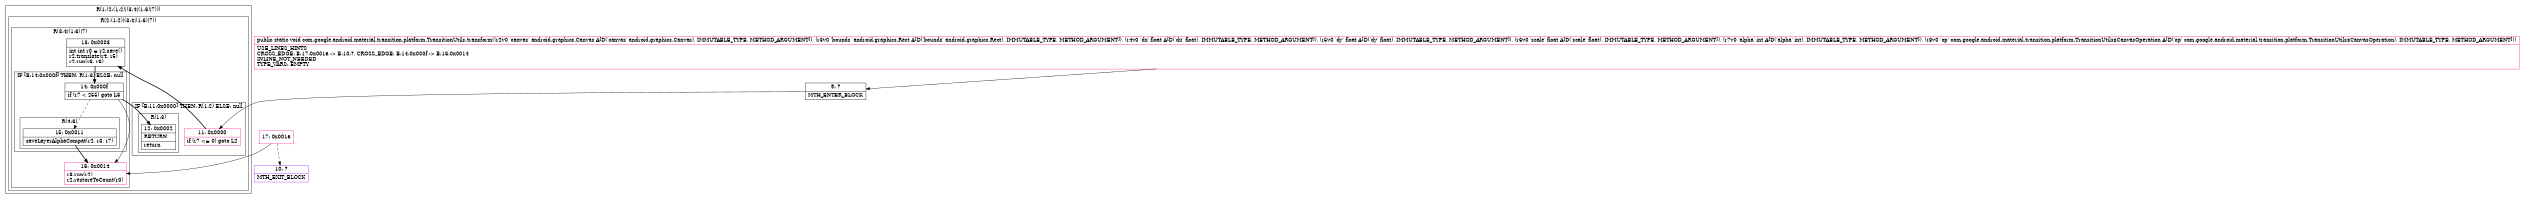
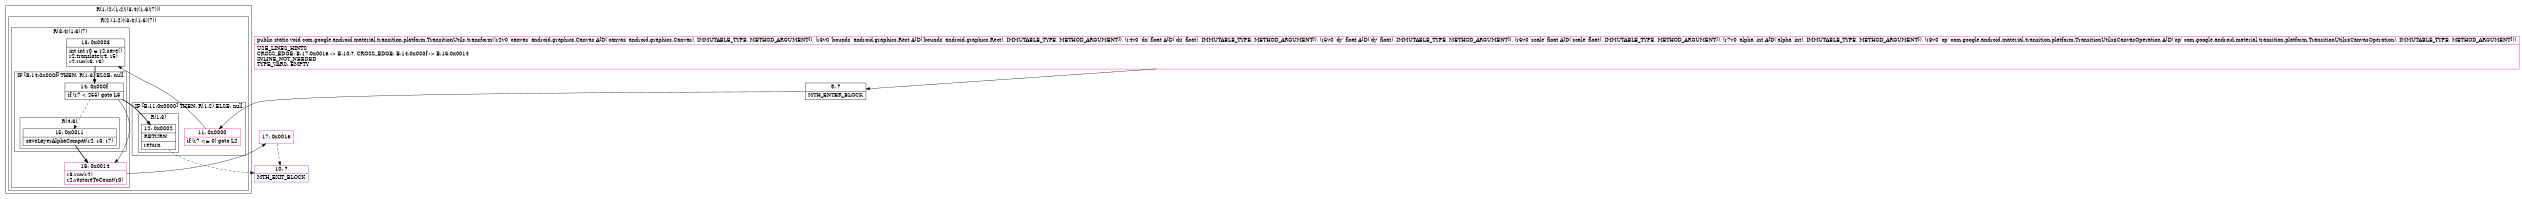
(167, 94) -> (167, 94)
(203, 167) -> (196, 167)
none -> (210, 167)
